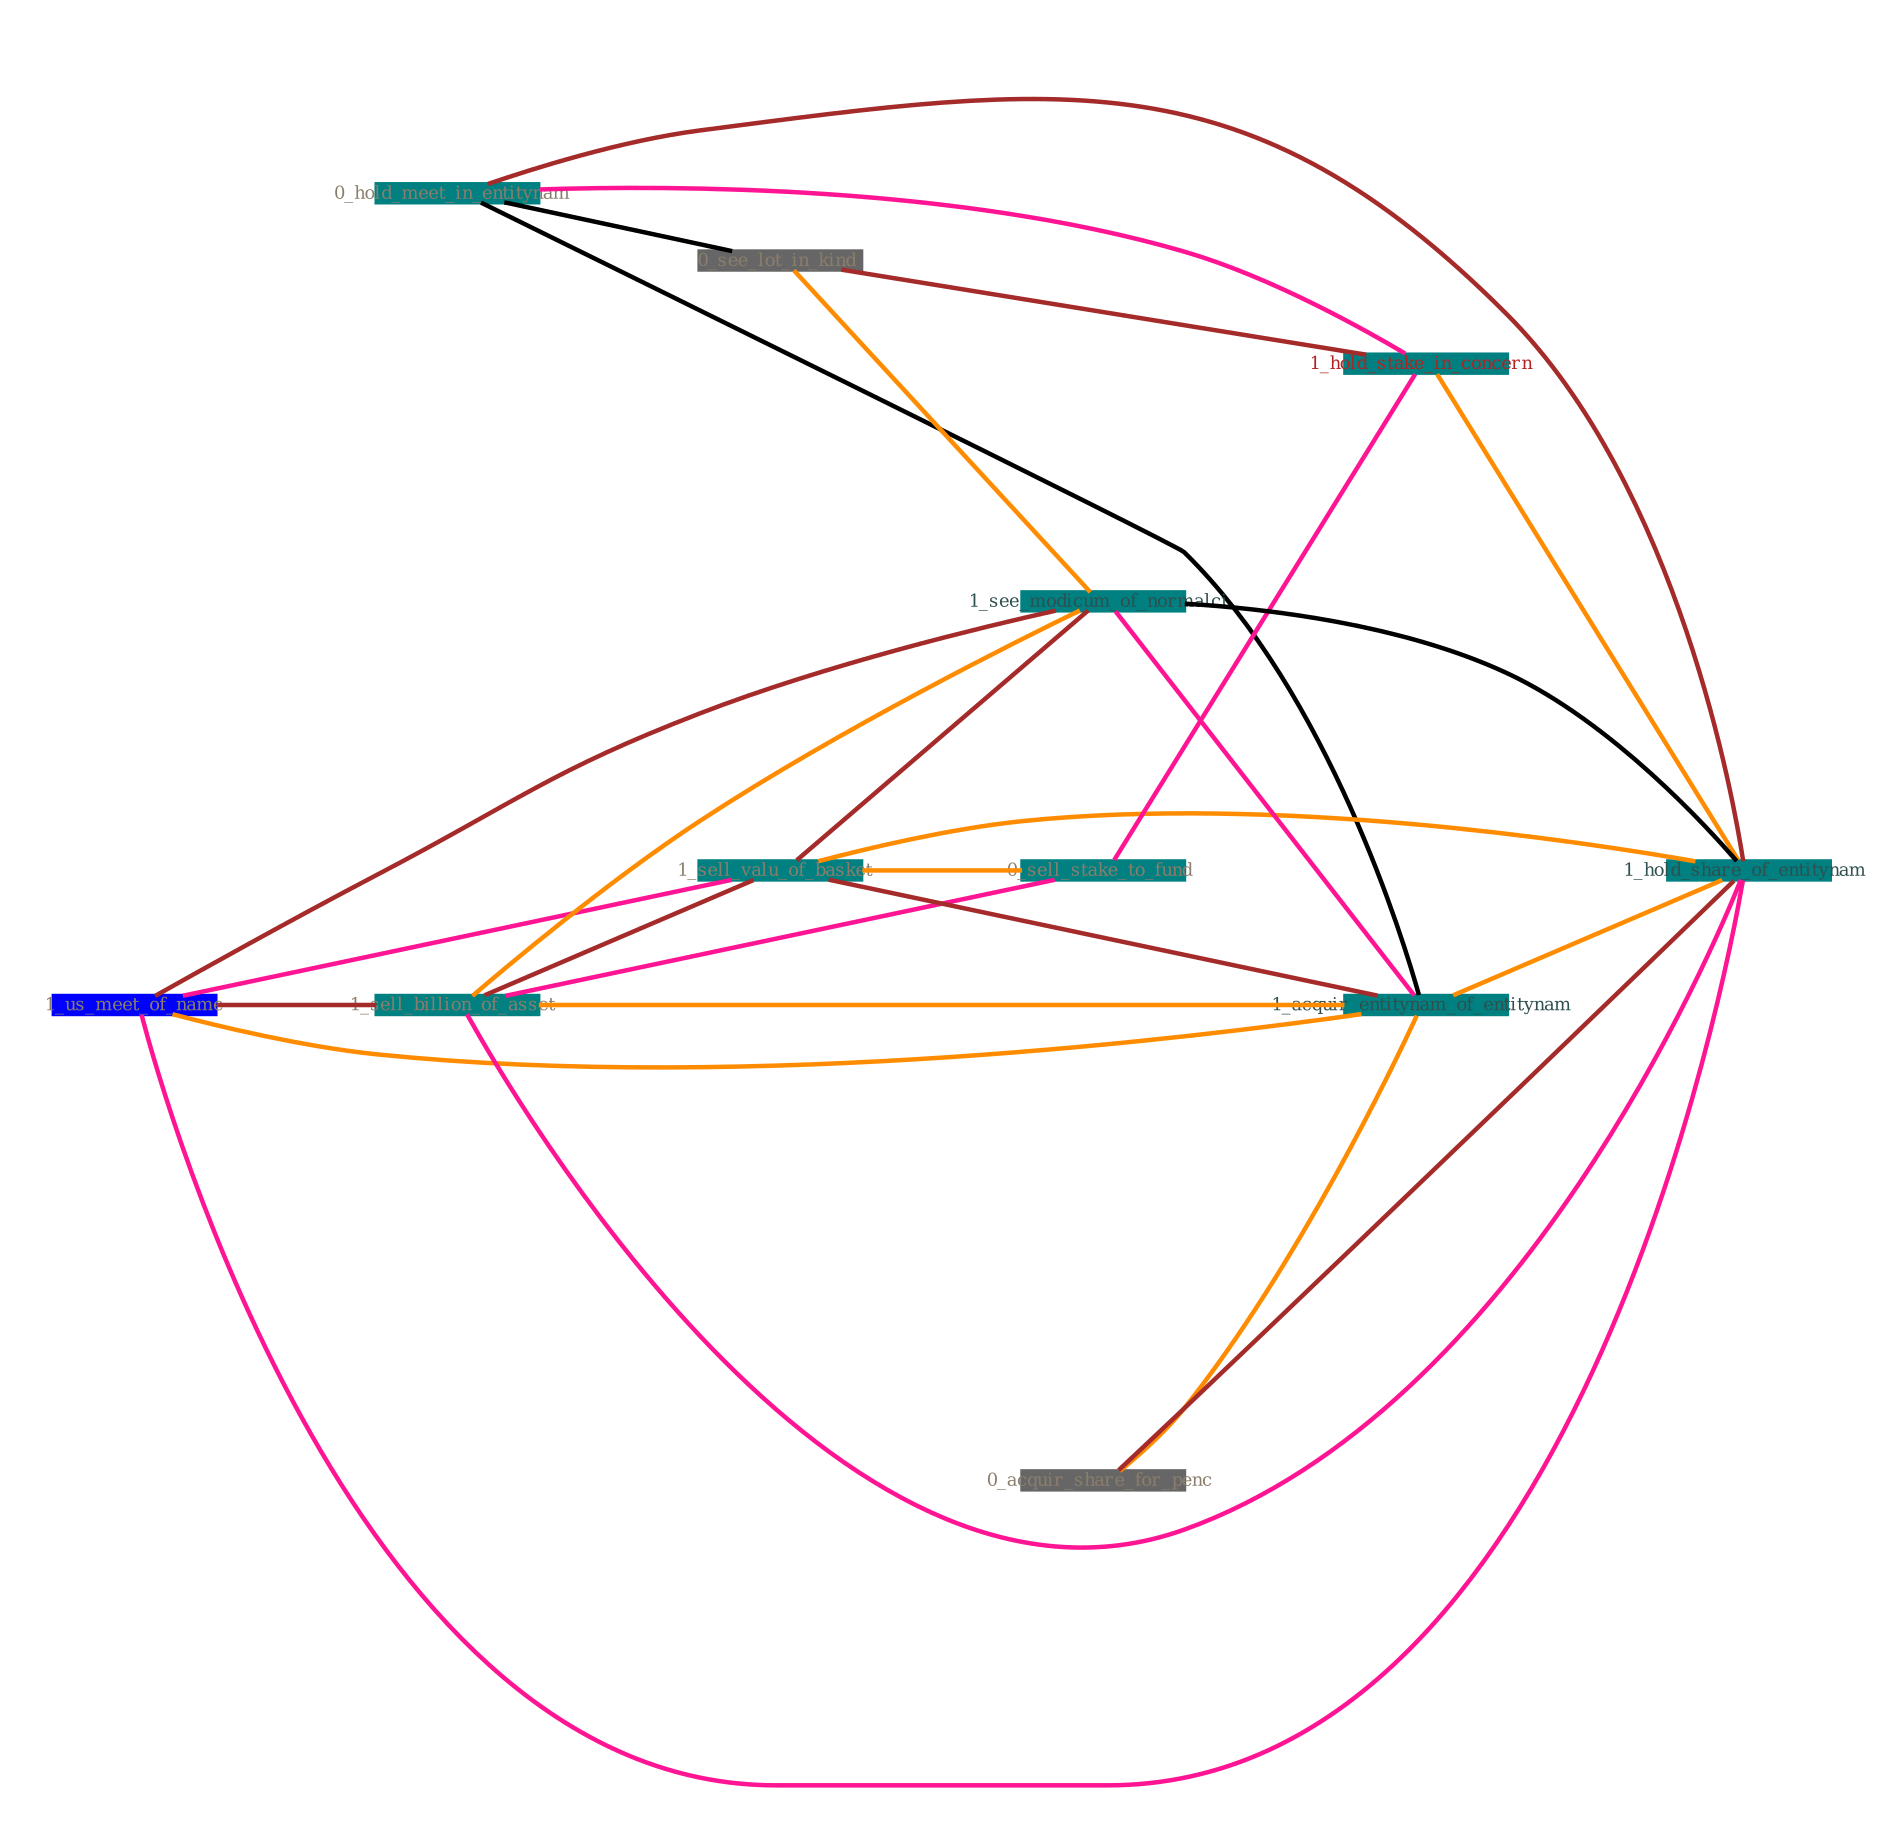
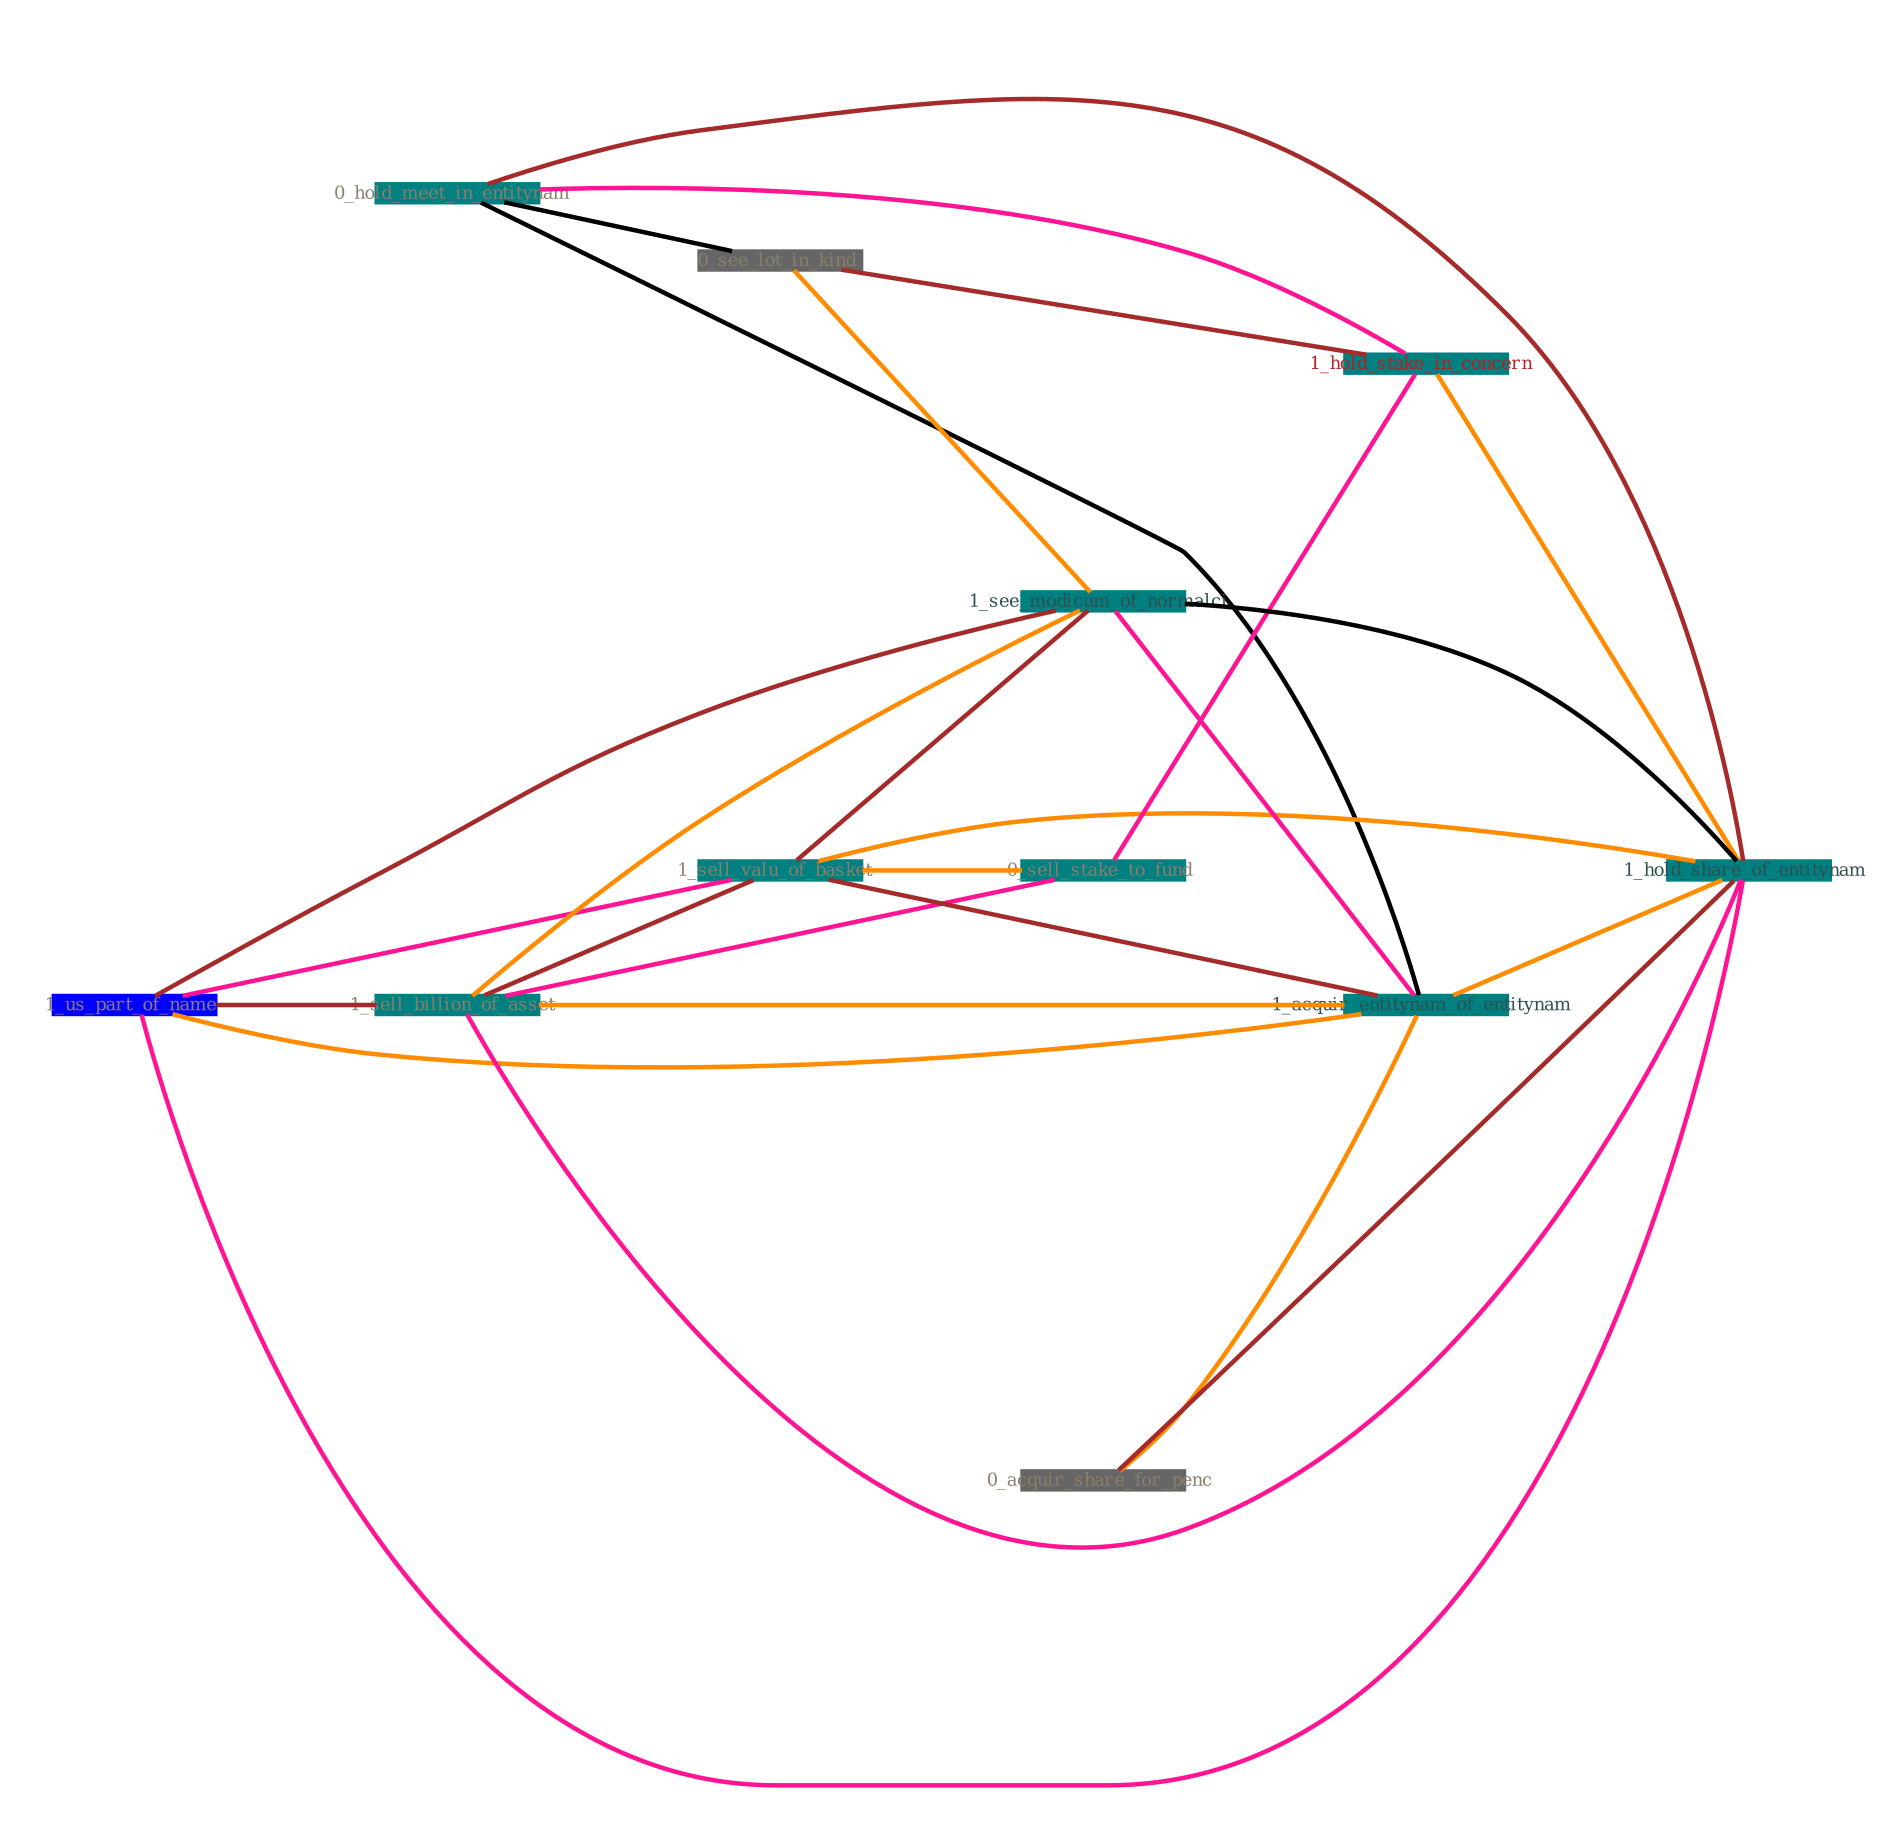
(135, 1005) -> (135, 1005)
